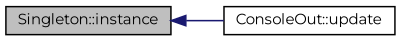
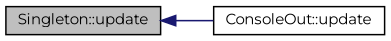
(88, 21) -> (83, 21)
